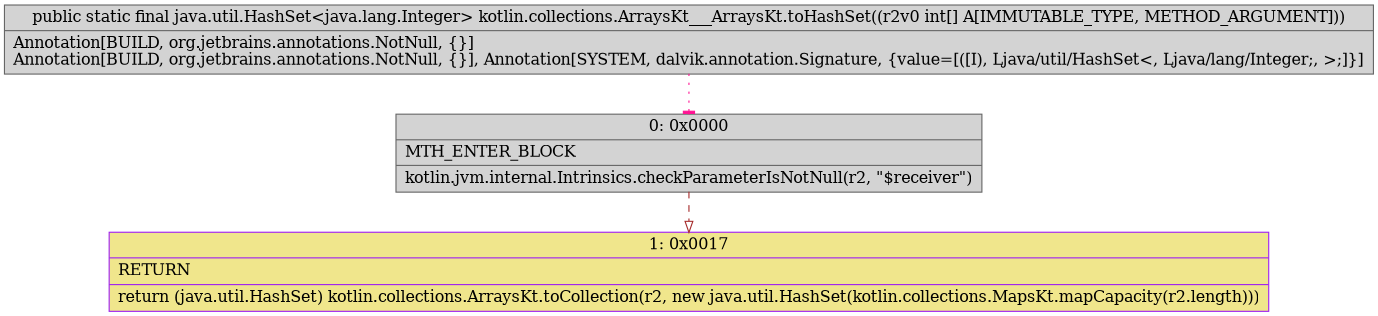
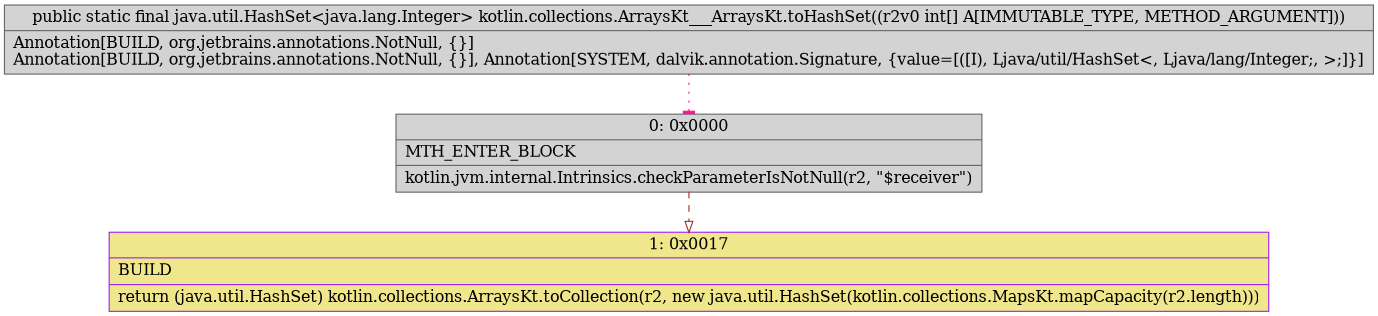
(154, 271) -> (145, 271)
